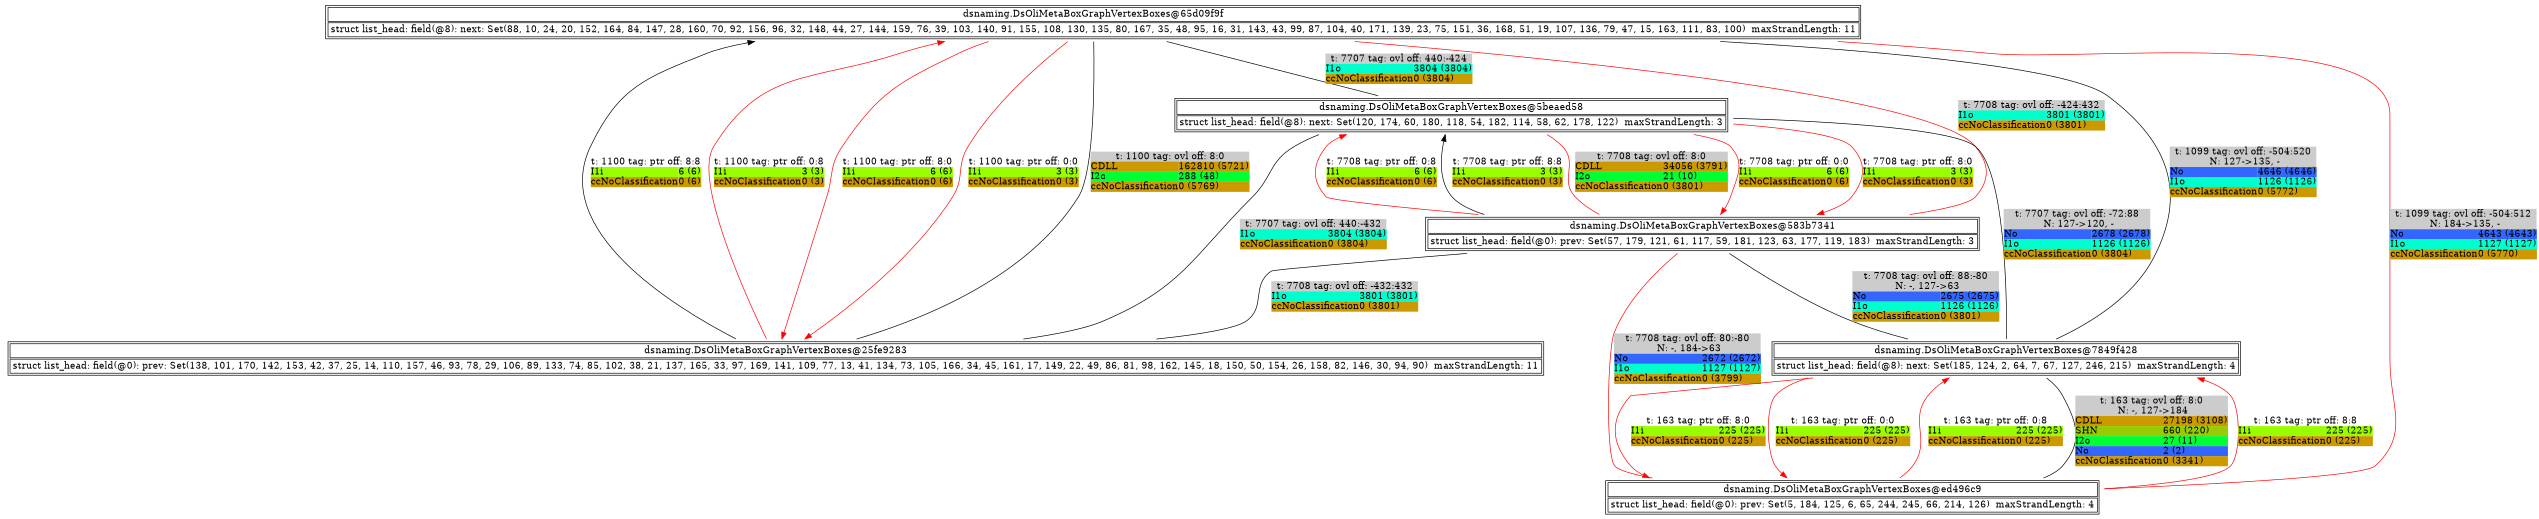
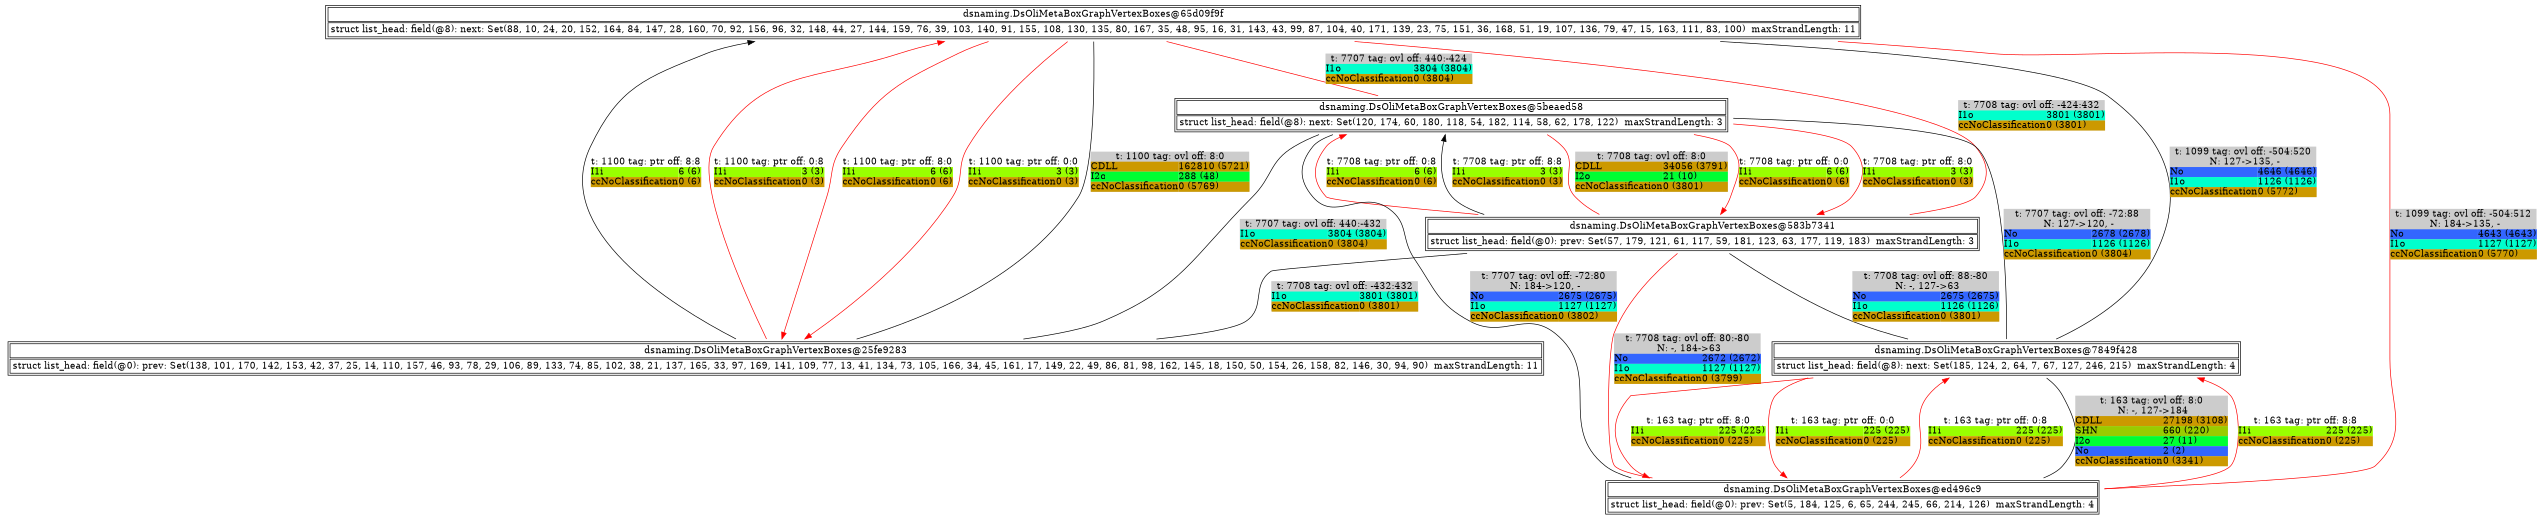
(1272, 69) -> (1272, 69)
none -> (1454, 311)
